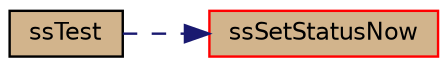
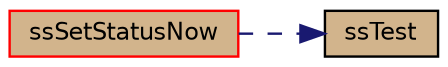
(154, 34) -> (269, 34)
